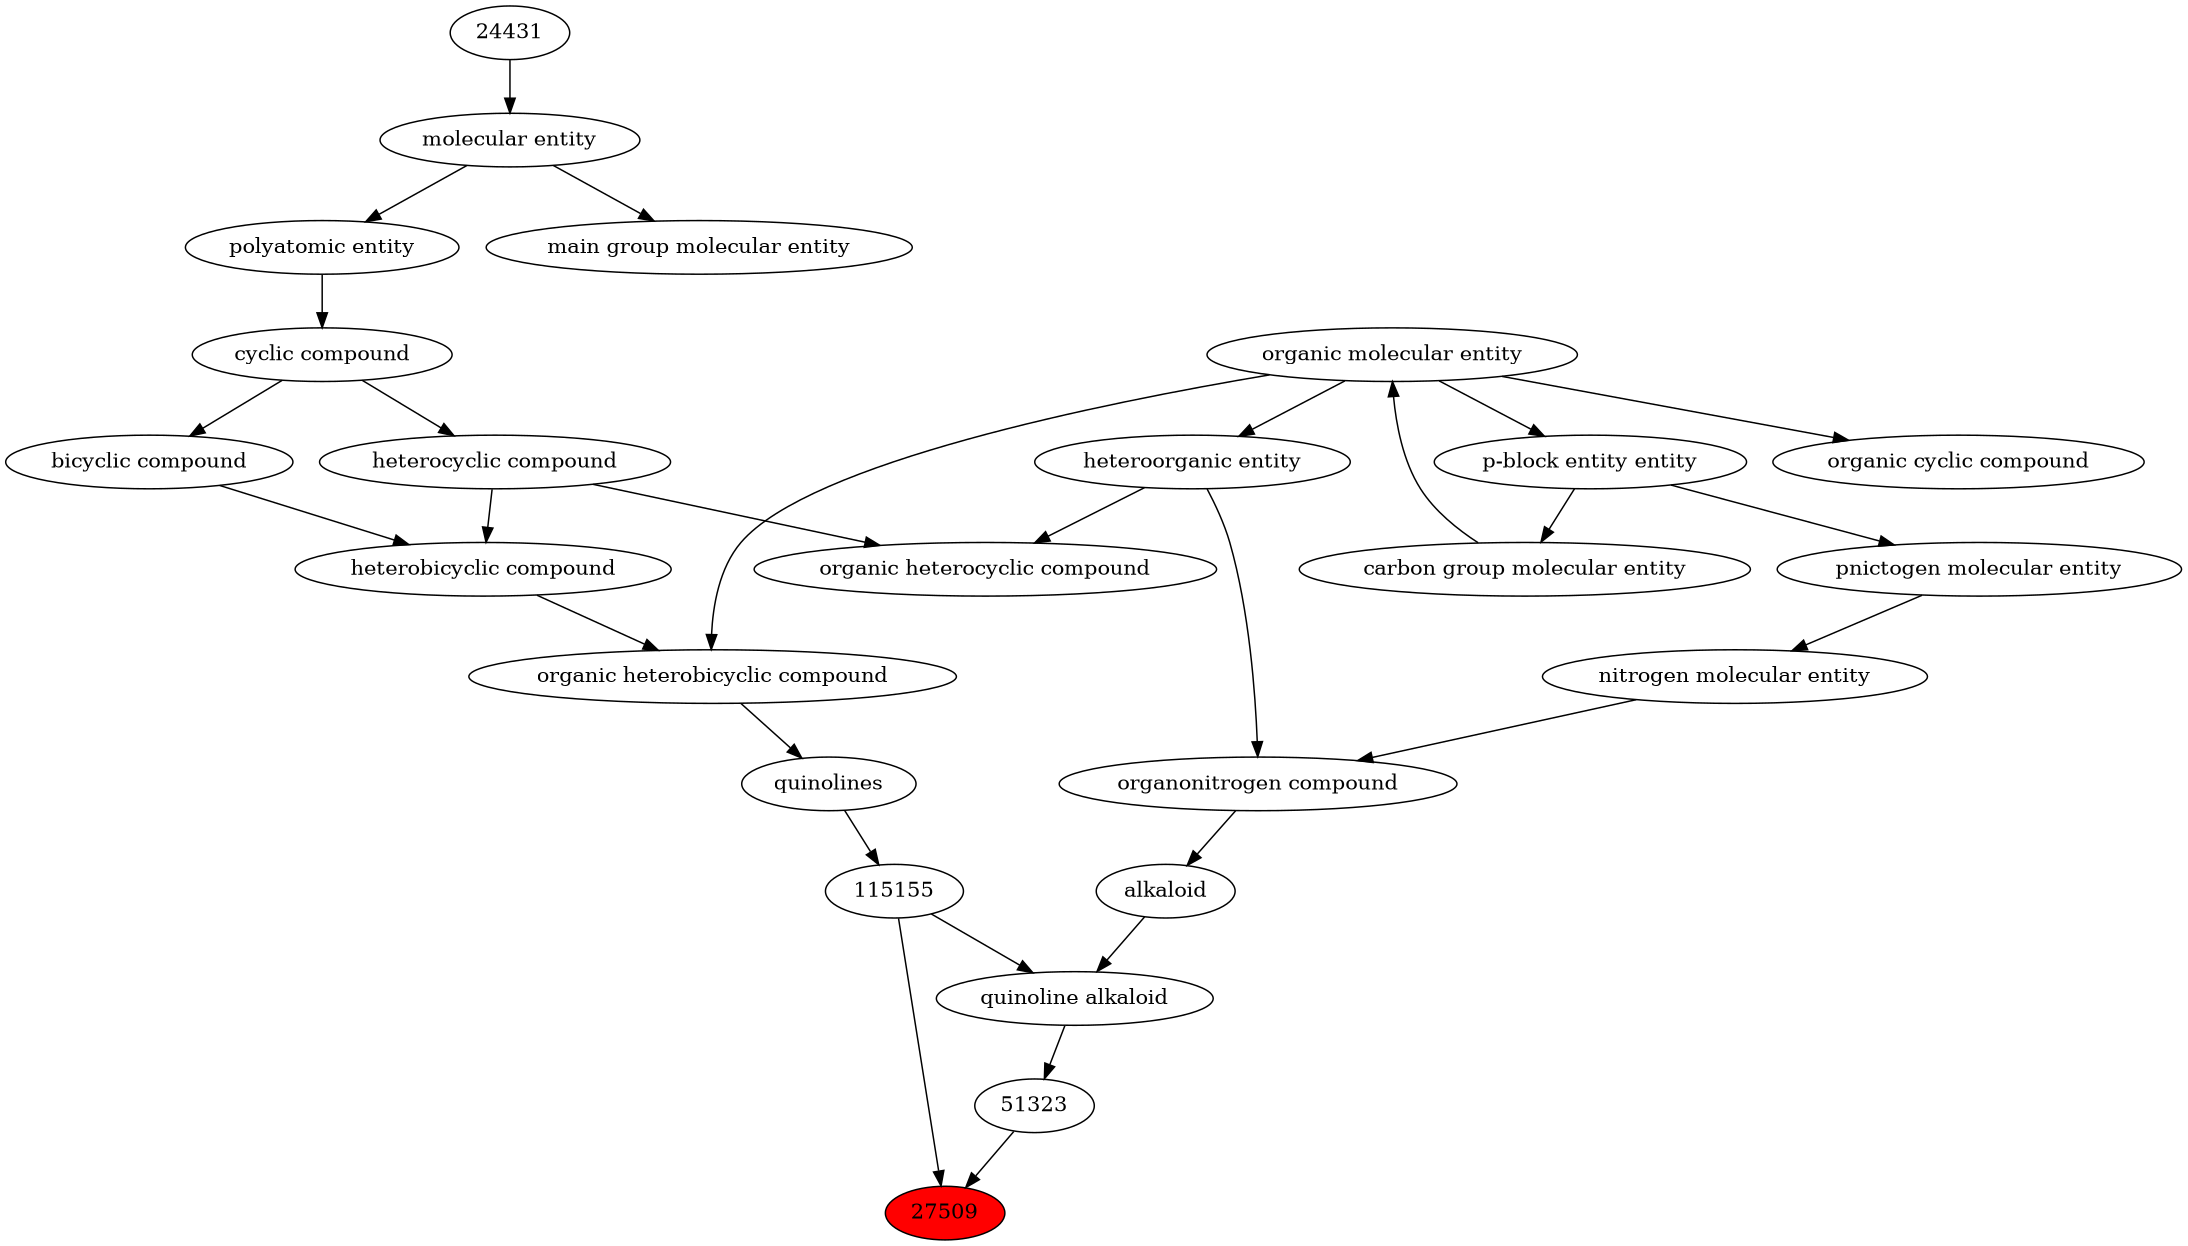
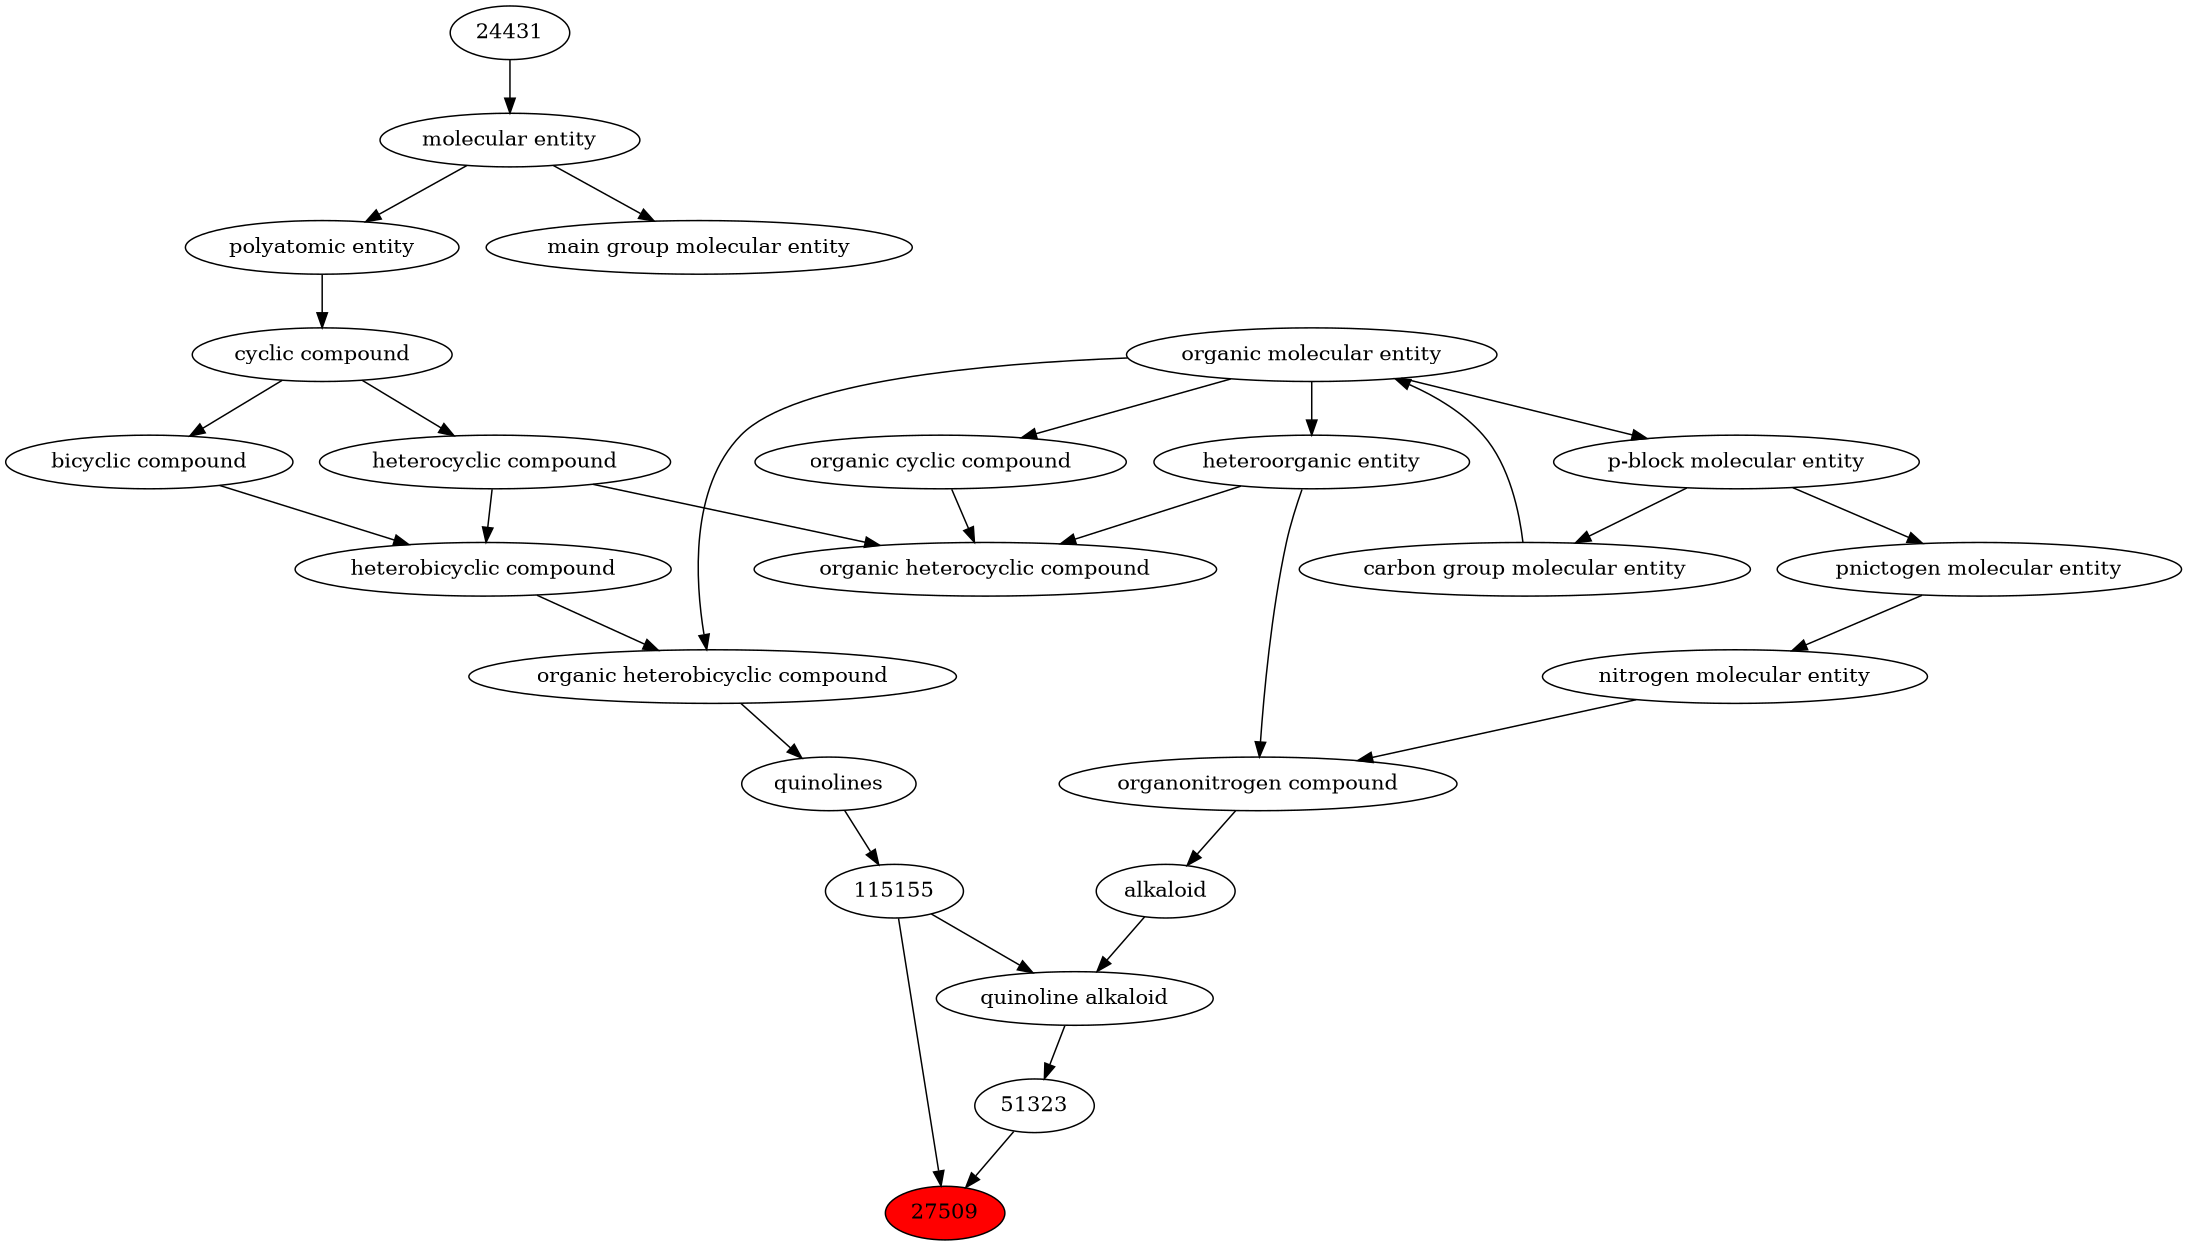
(1590, 462) -> (1736, 462)
none -> (960, 509)
